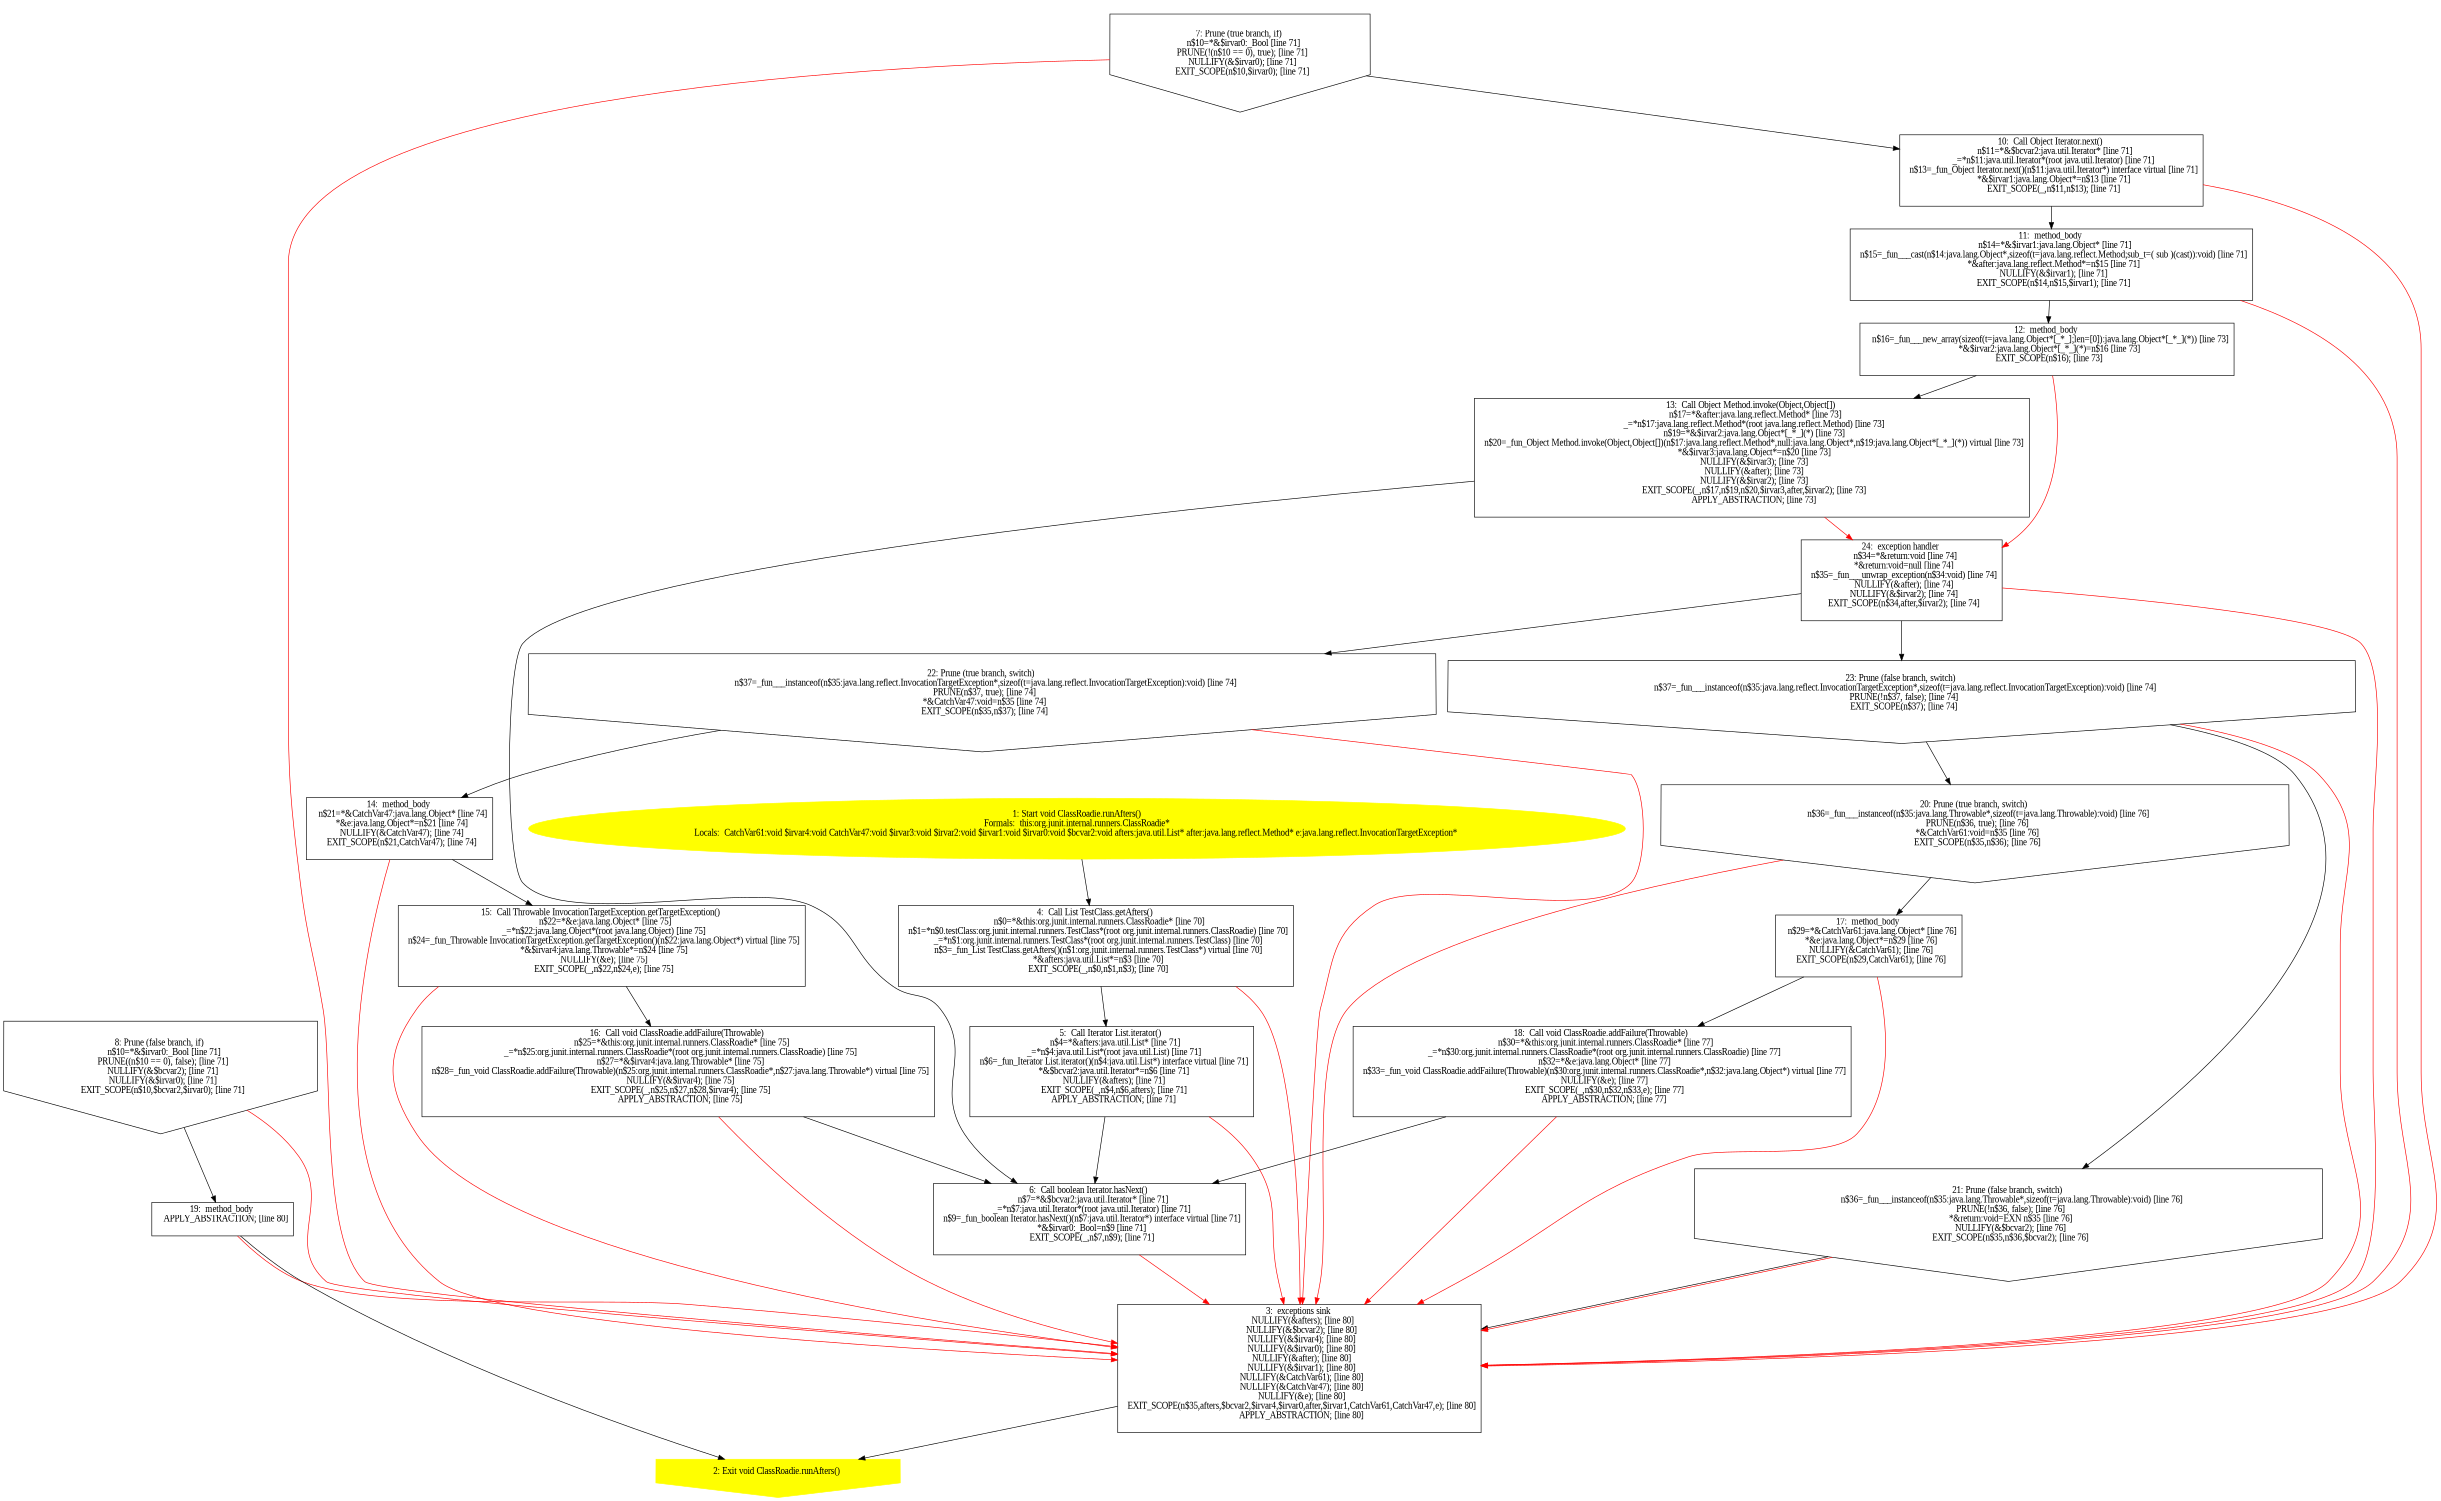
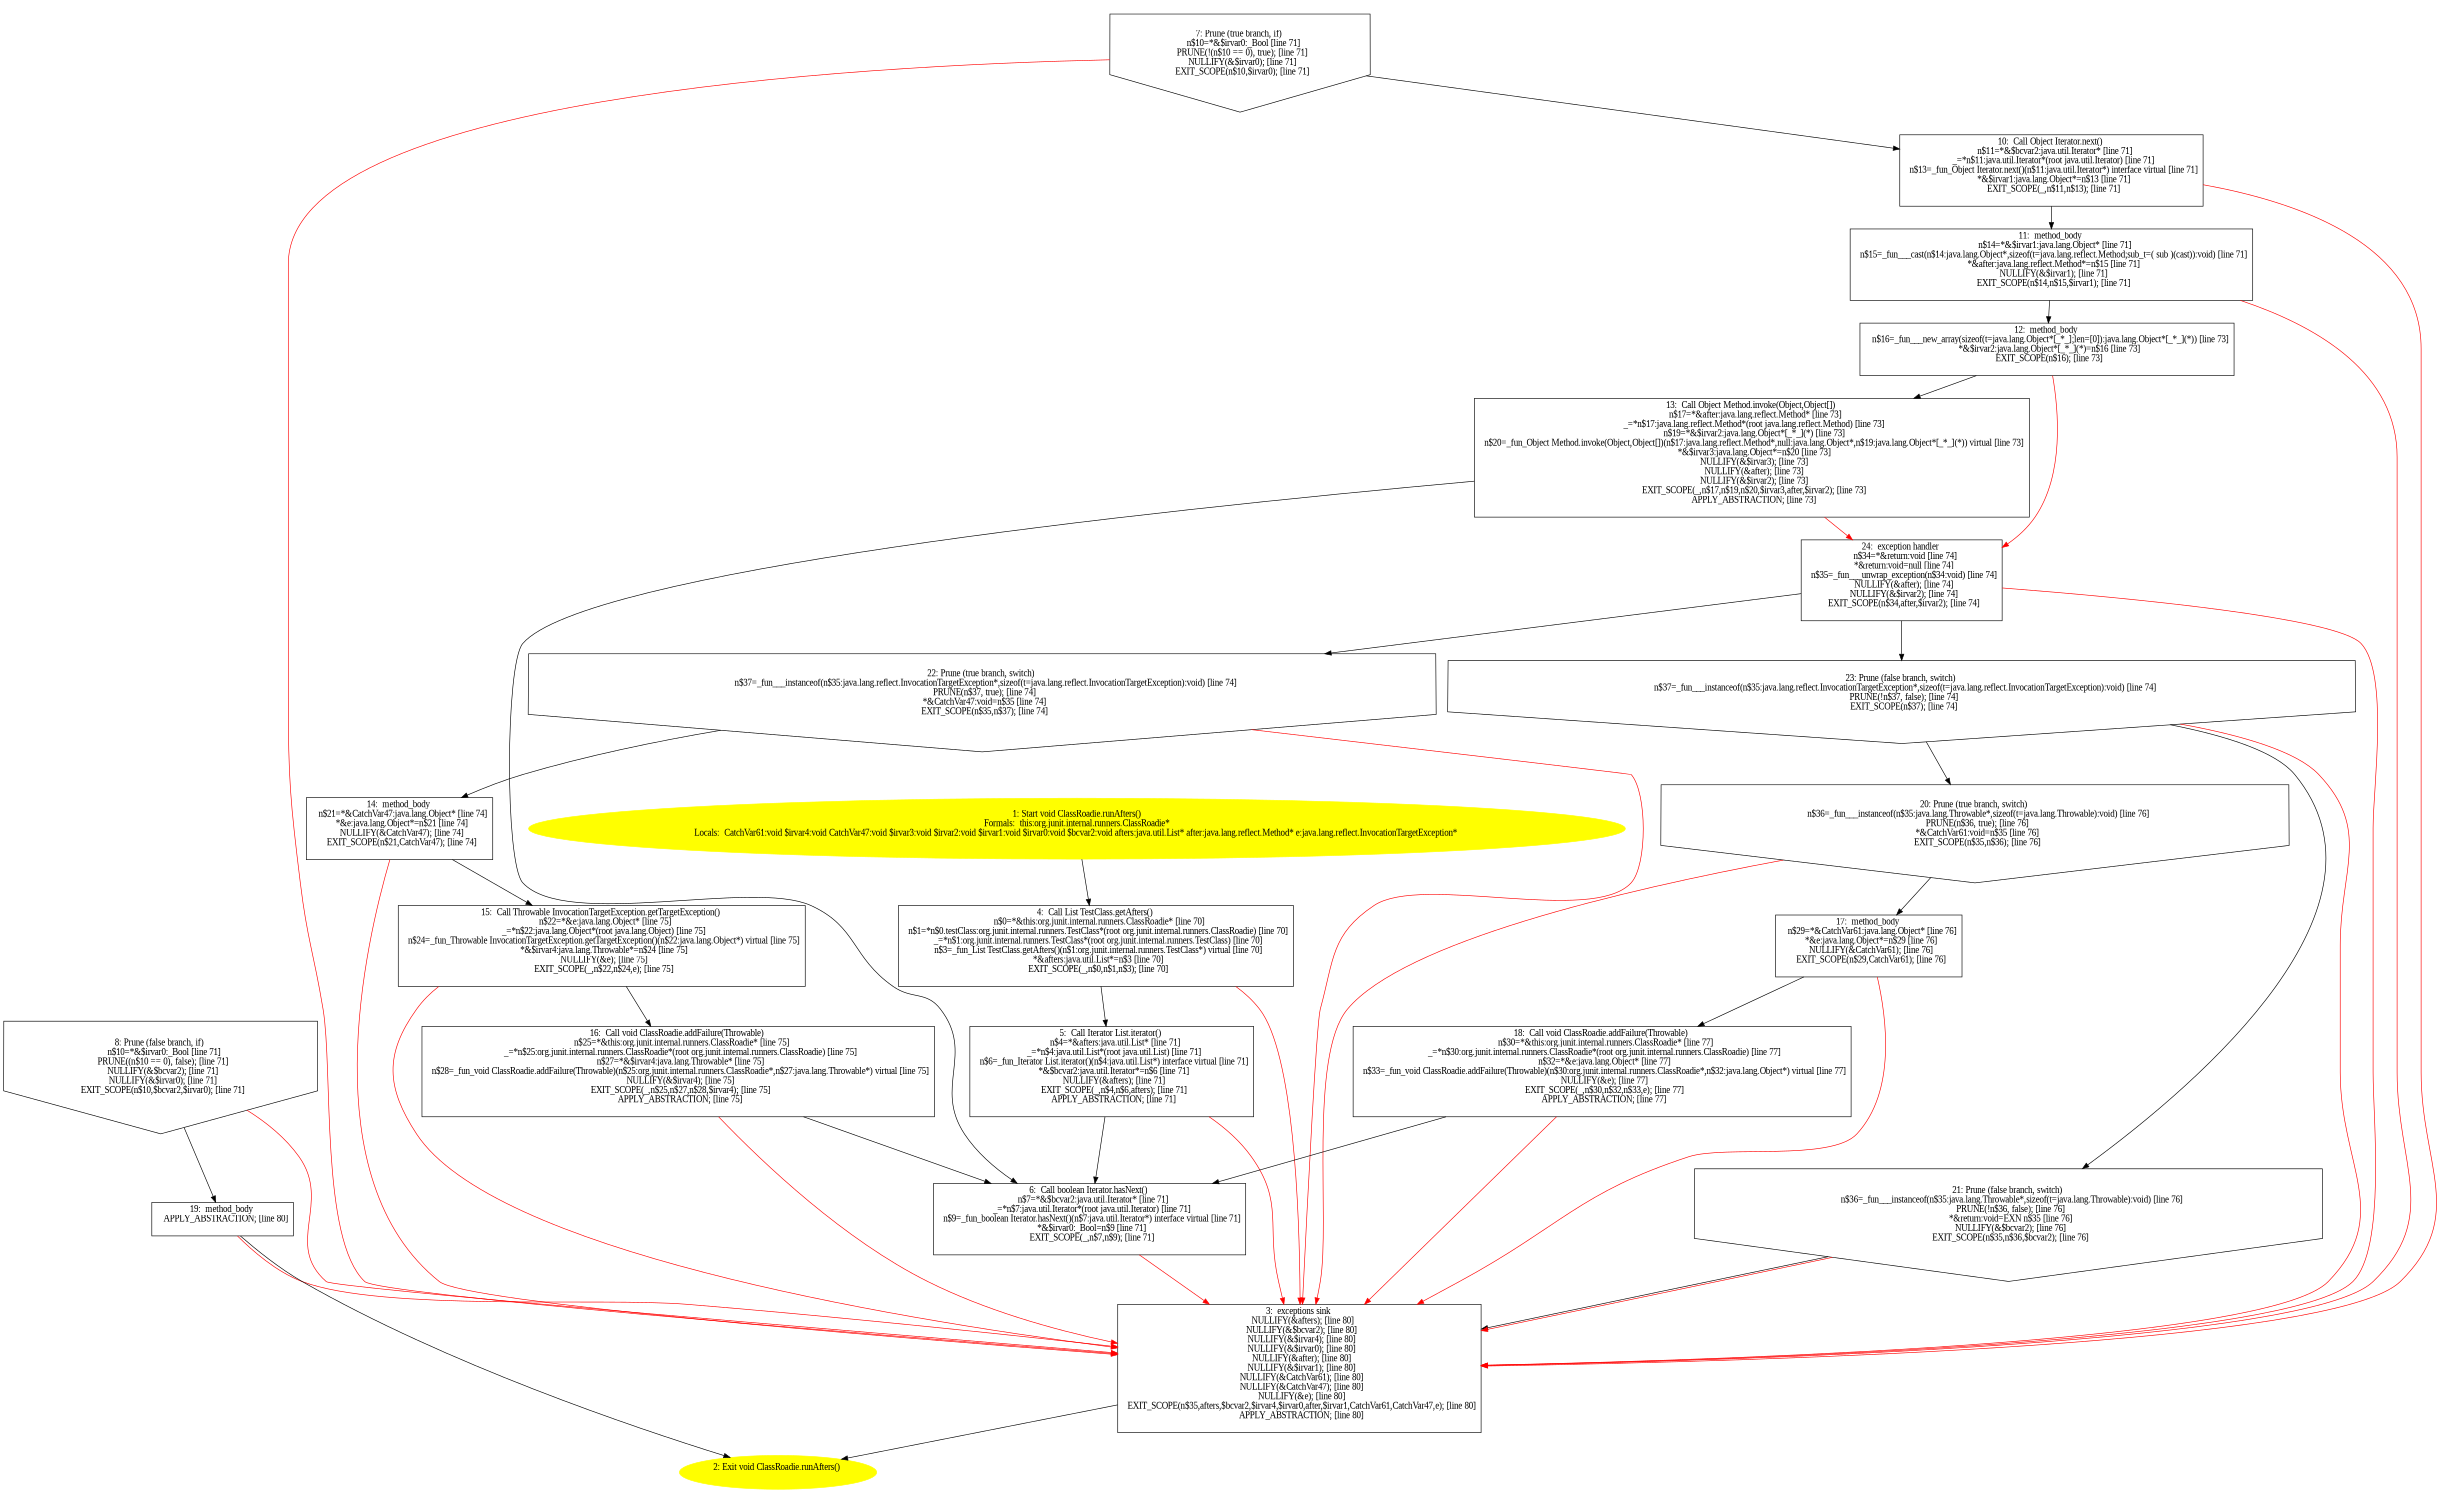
(778, 1476) -> (778, 1472)
